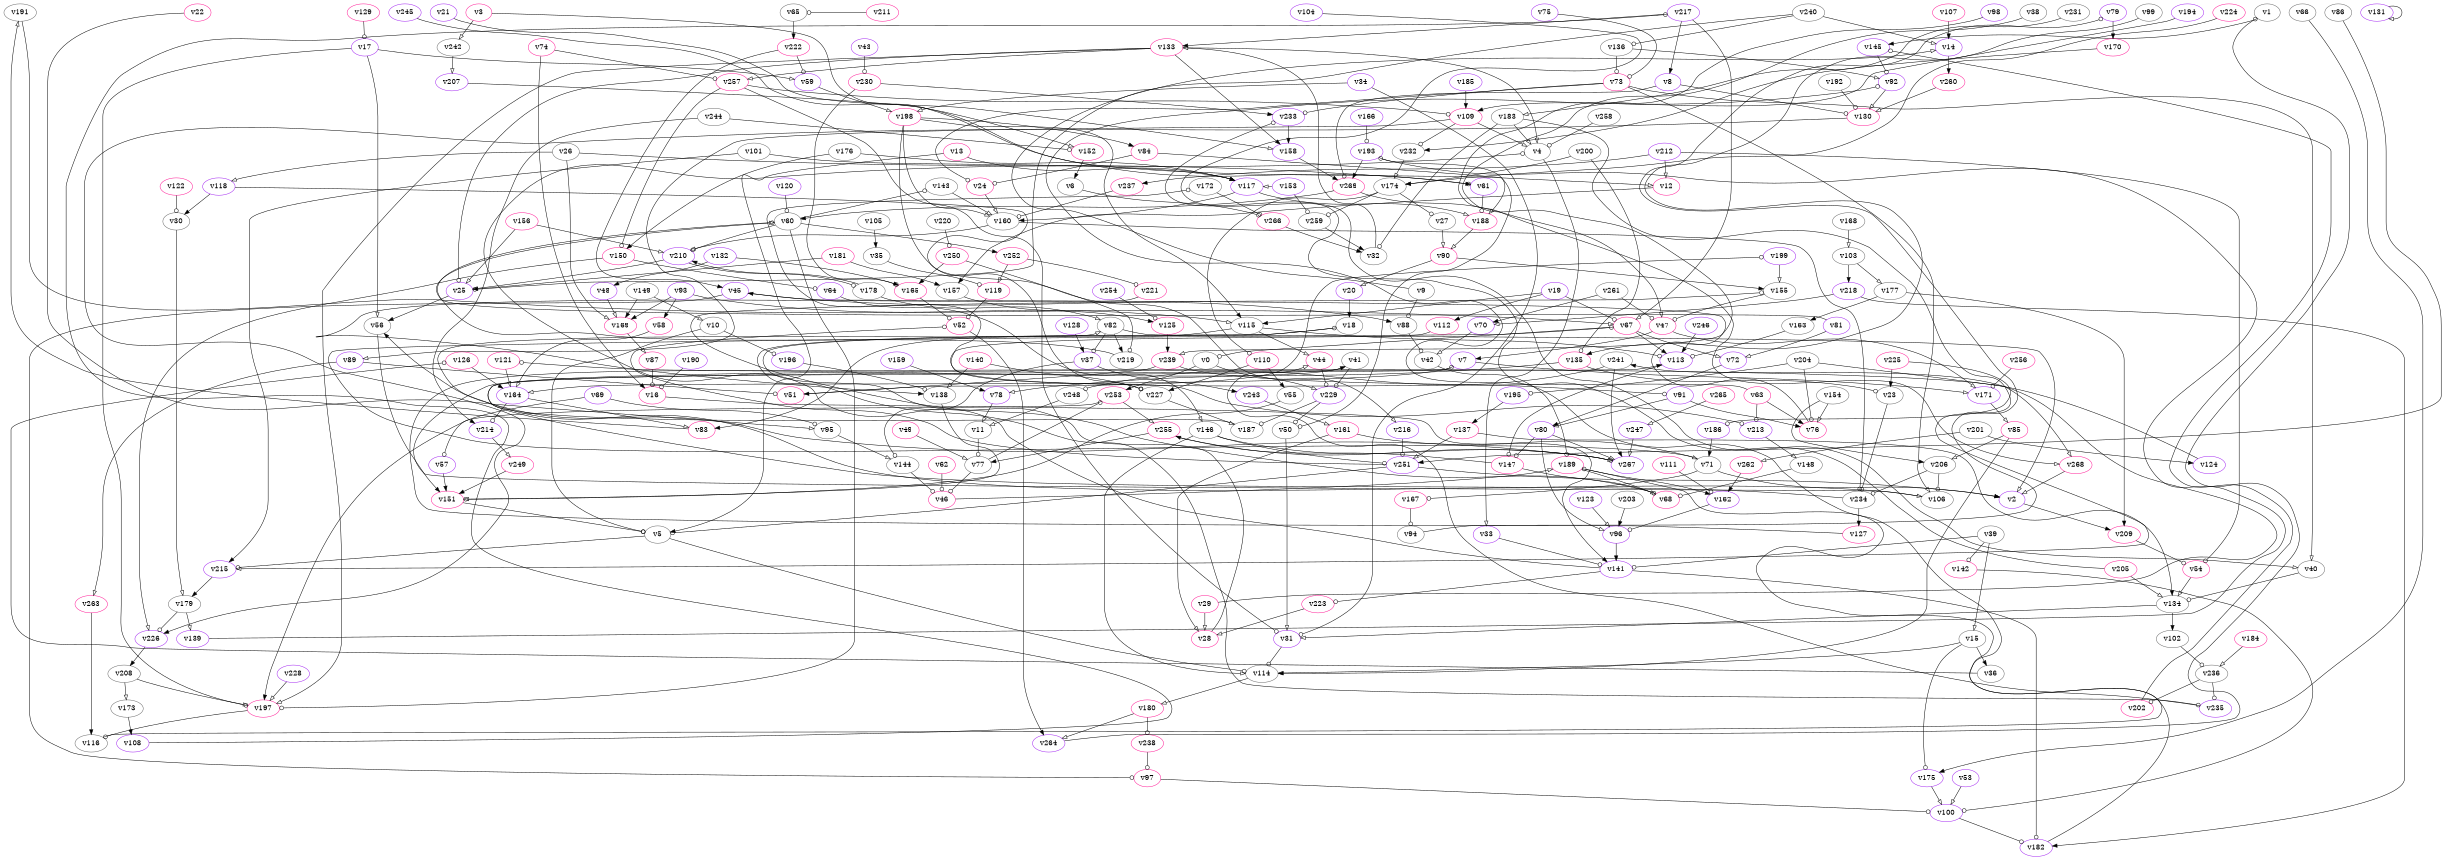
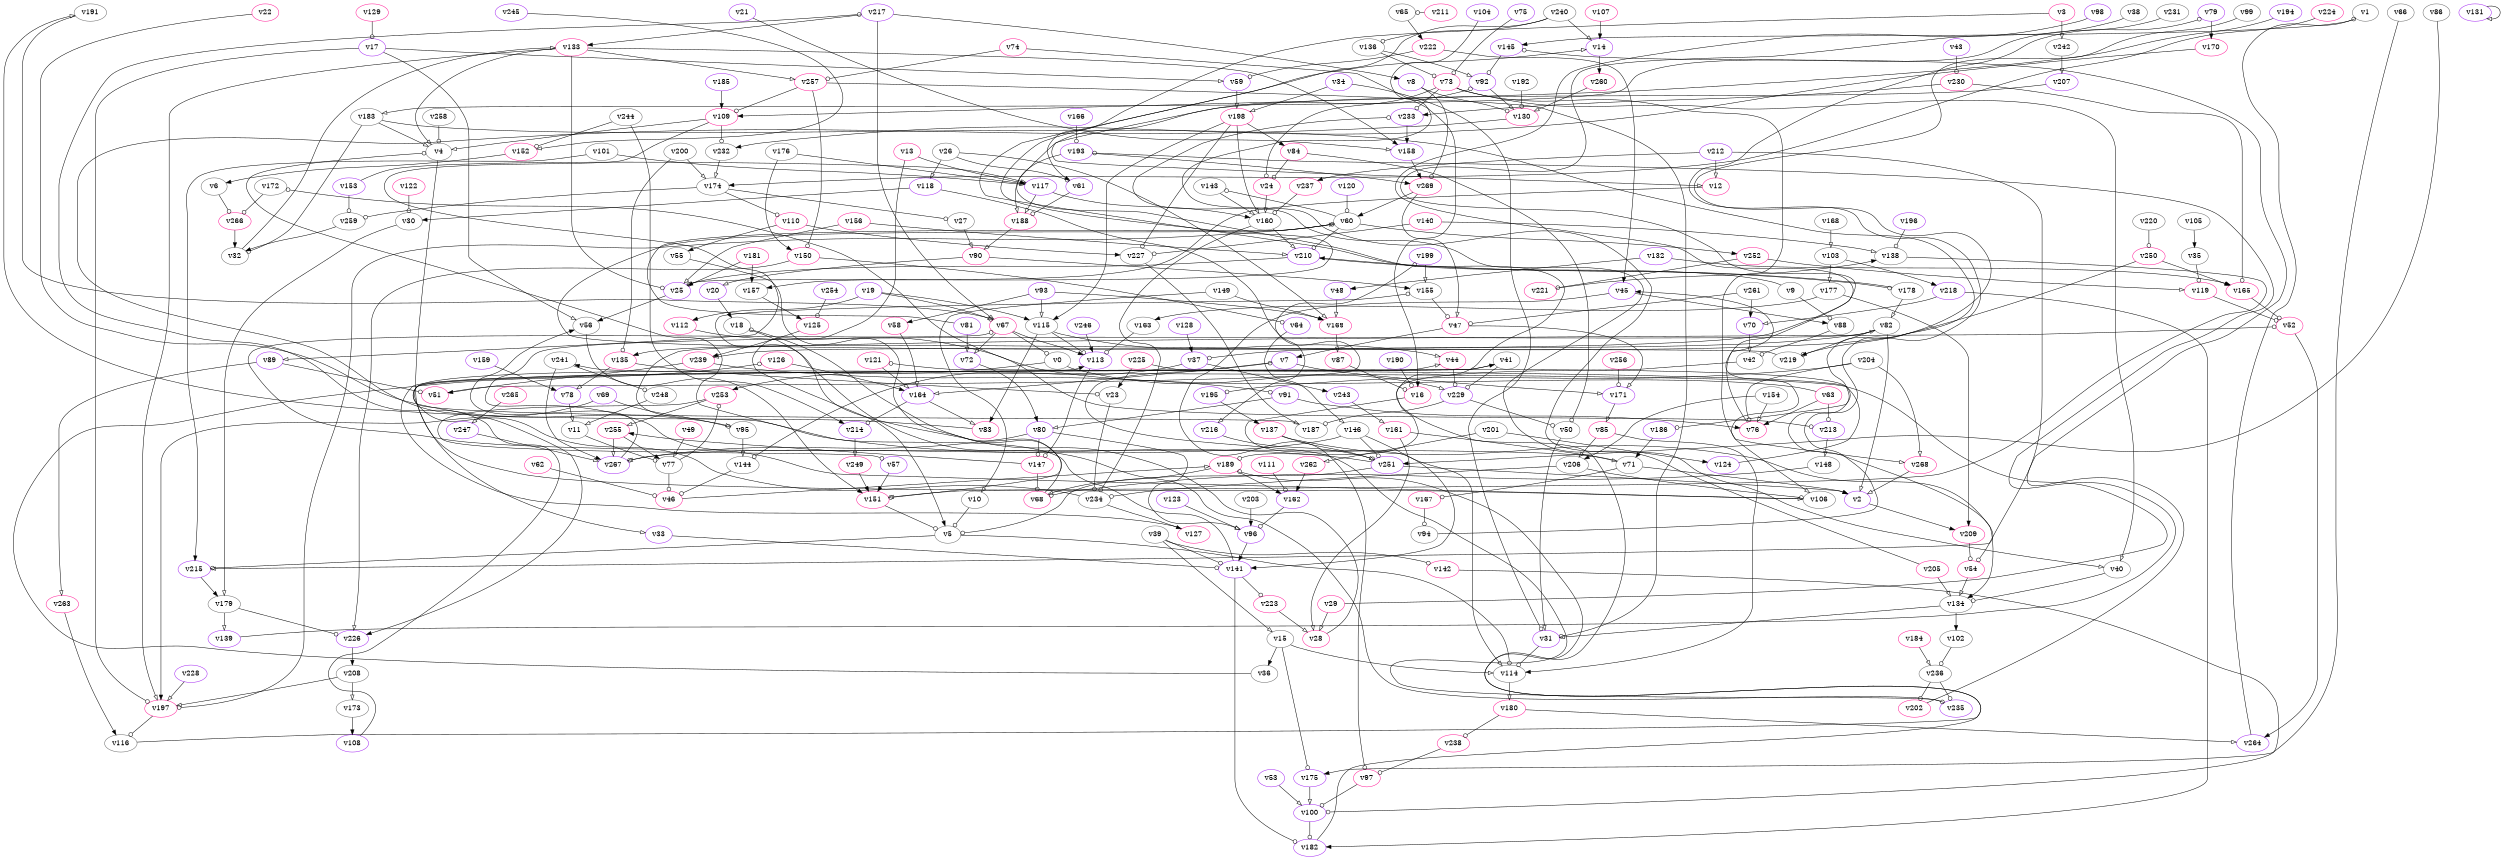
(753, 344) -> none
